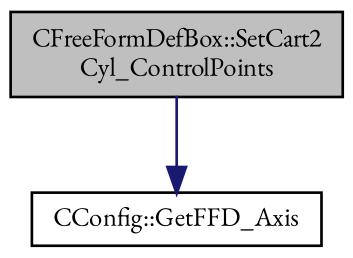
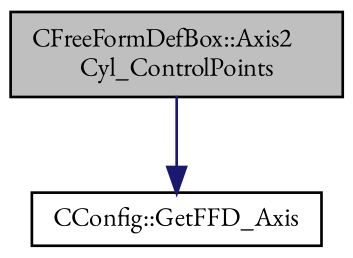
(177, 54) -> (177, 54)
